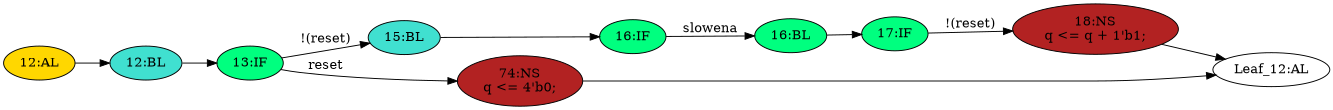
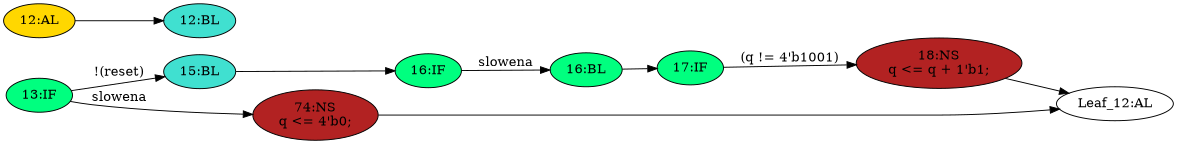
(970, 24) -> (790, 58)
(195, 63) -> none
(326, 65) -> (119, 98)
